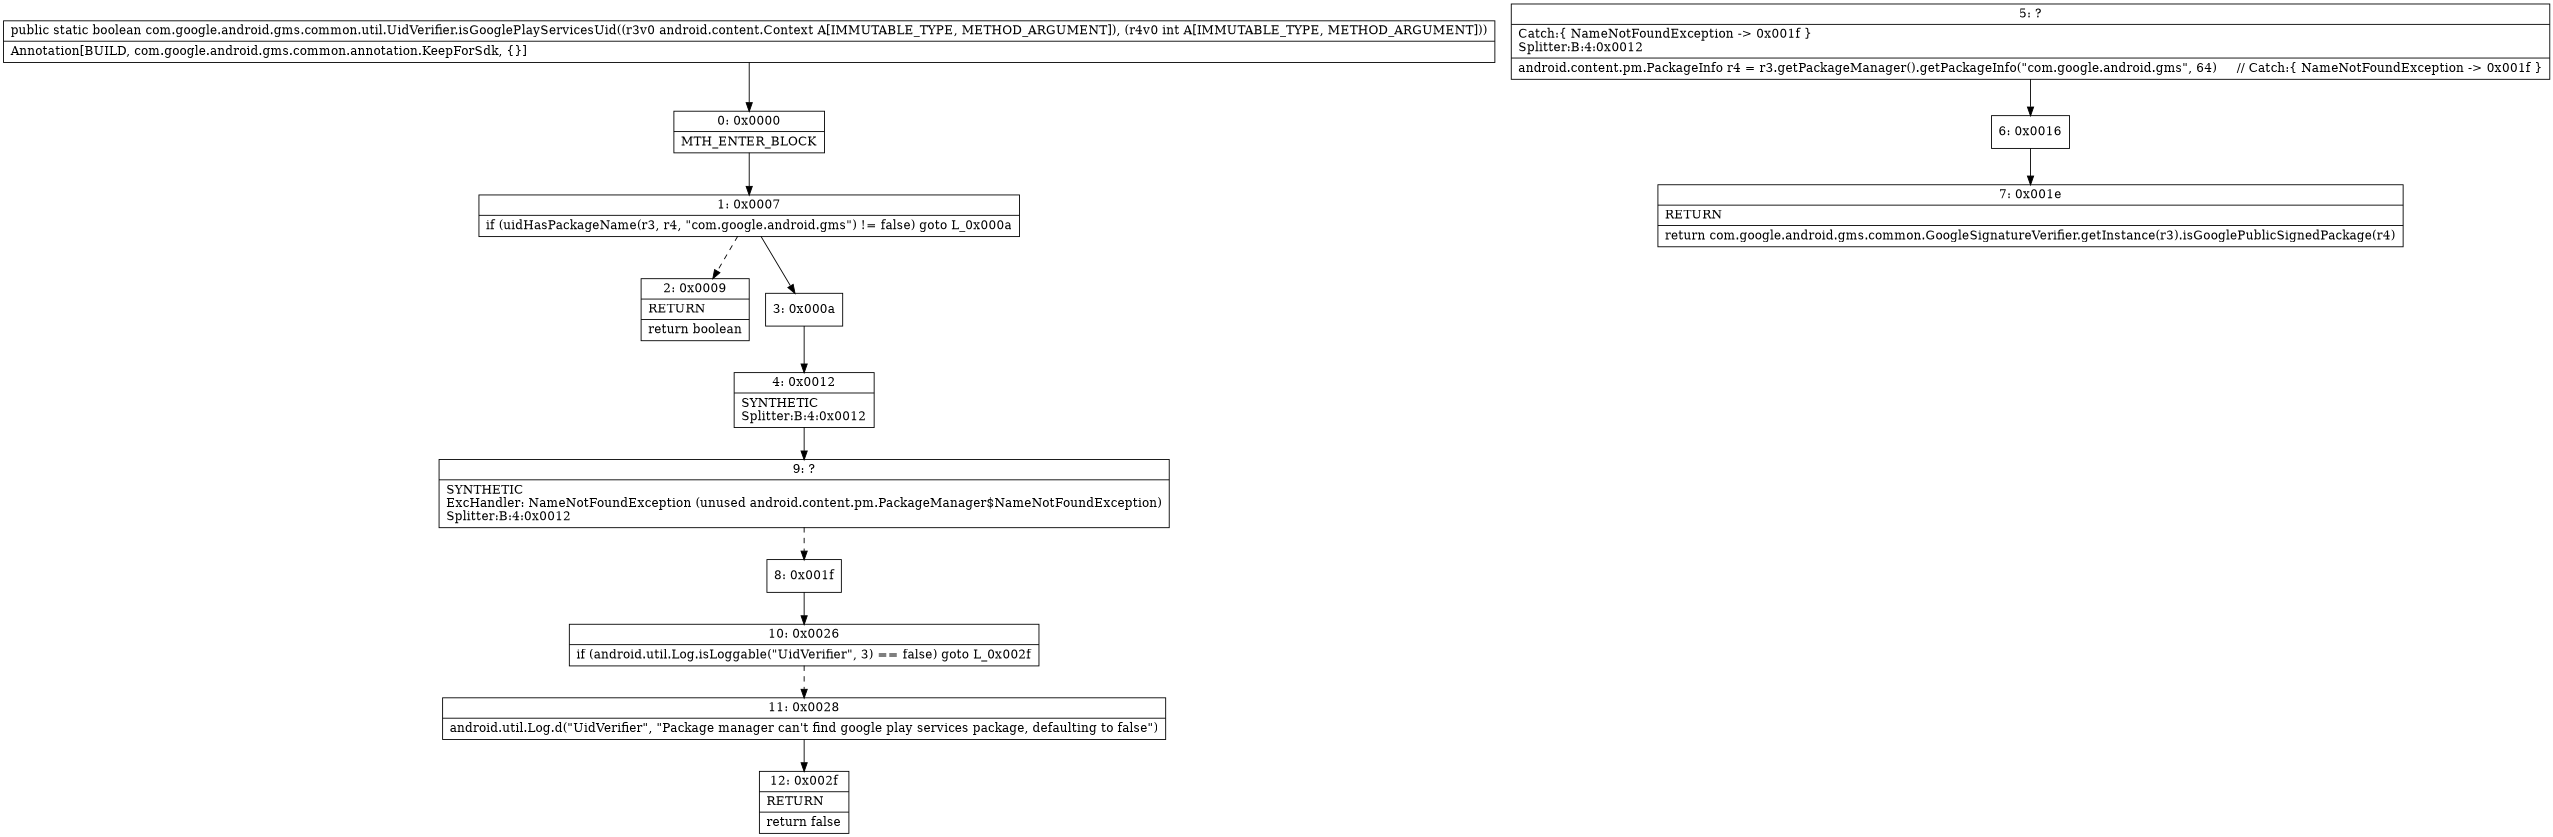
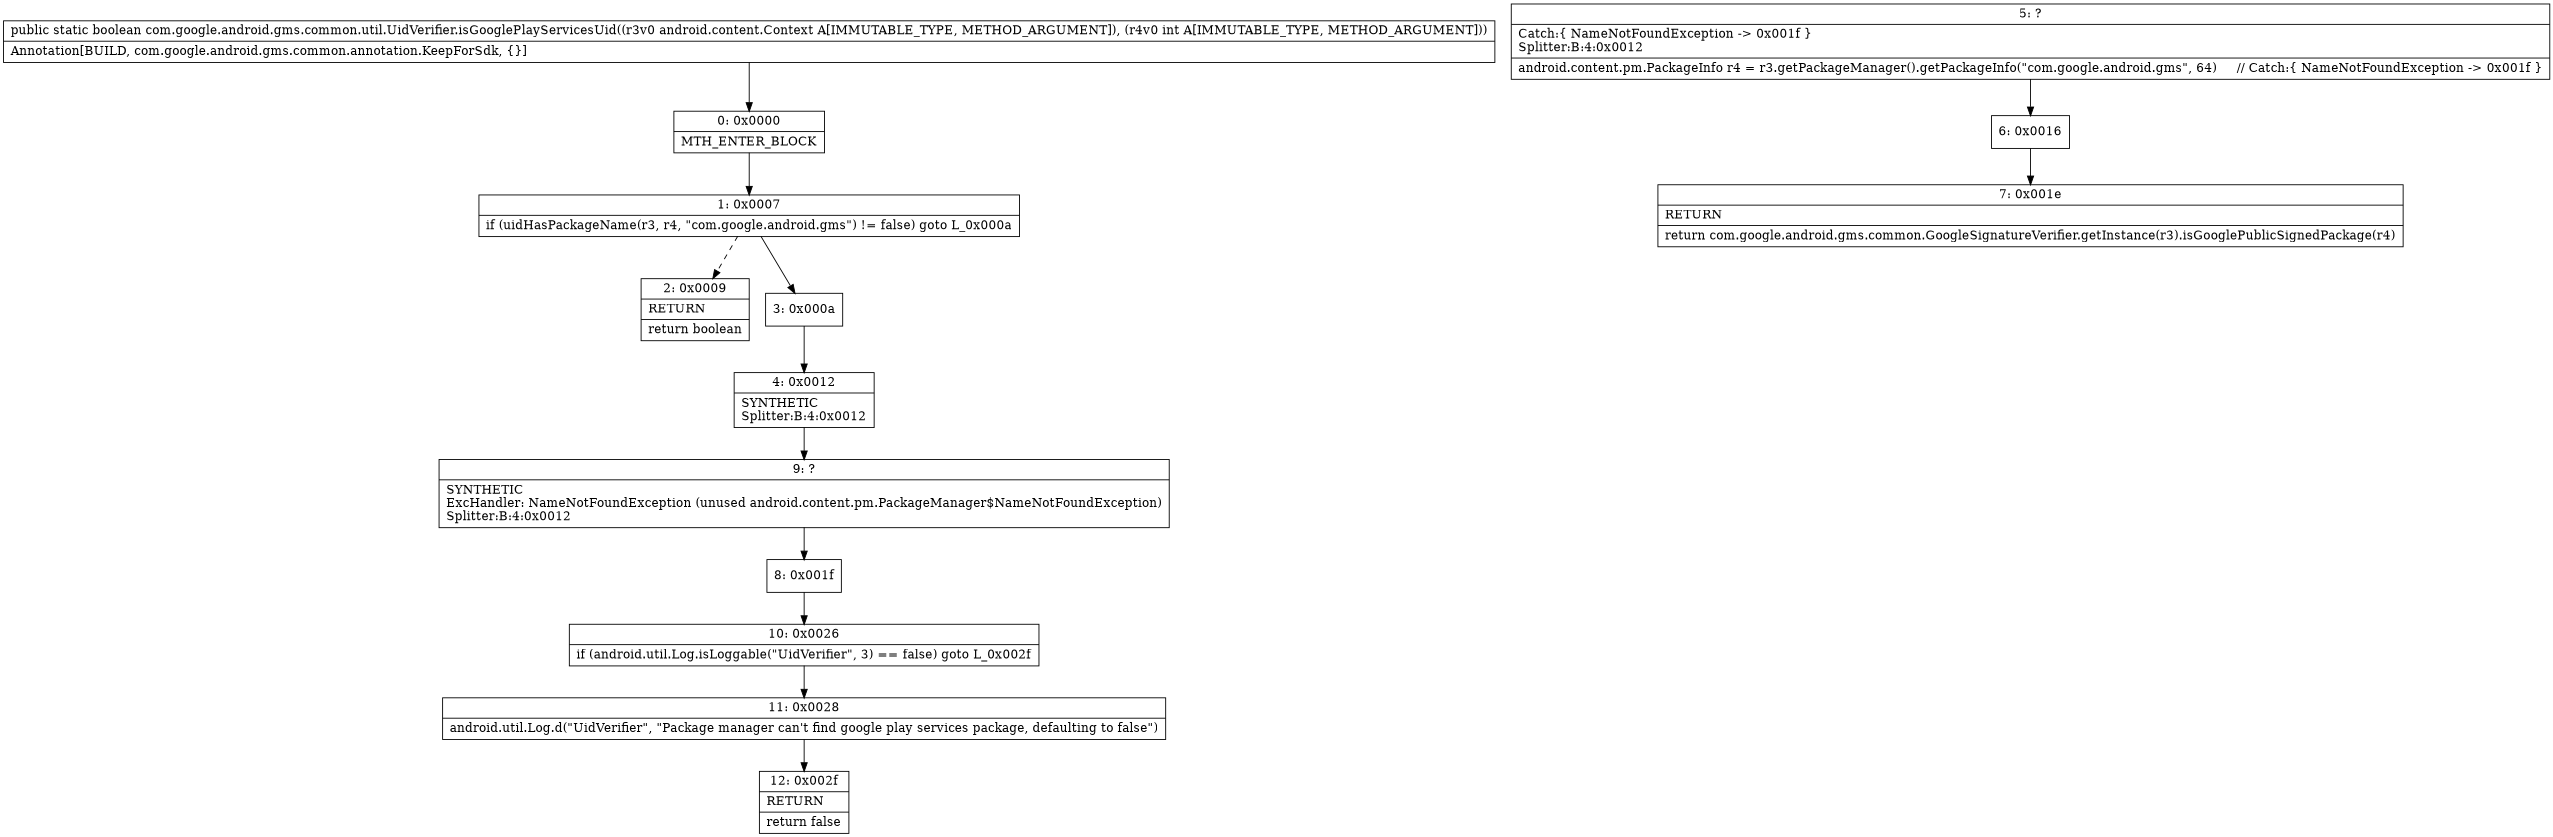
(804, 539) -> (804, 539)
(804, 677) -> (804, 677)
